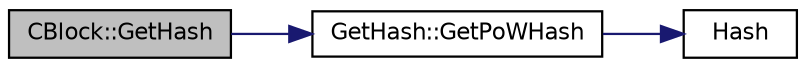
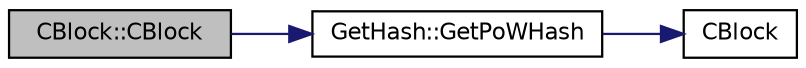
(120, 34) -> (120, 34)
(740, 34) -> (740, 34)
